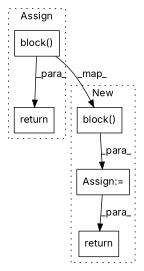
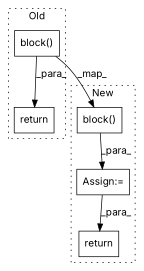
(37, 17) -> (37, 17)
